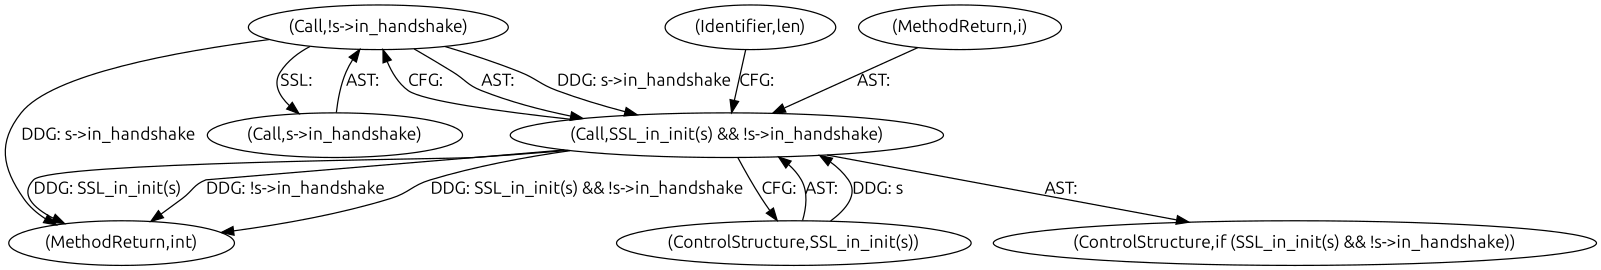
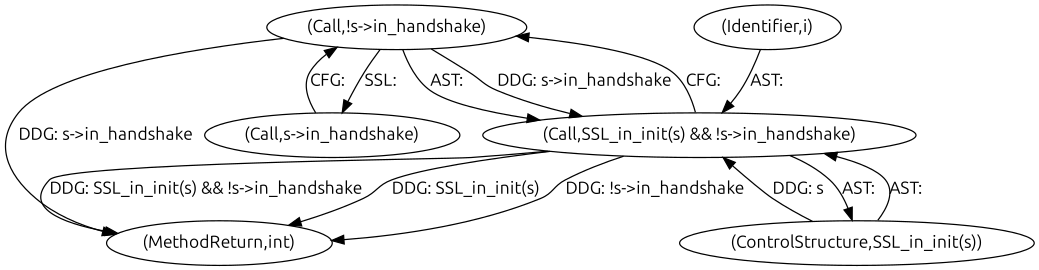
(750, 27) -> none
(960, 27) -> (768, 27)
(365, 81) -> (330, 81)
(781, 189) -> (861, 189)
(1295, 243) -> none
